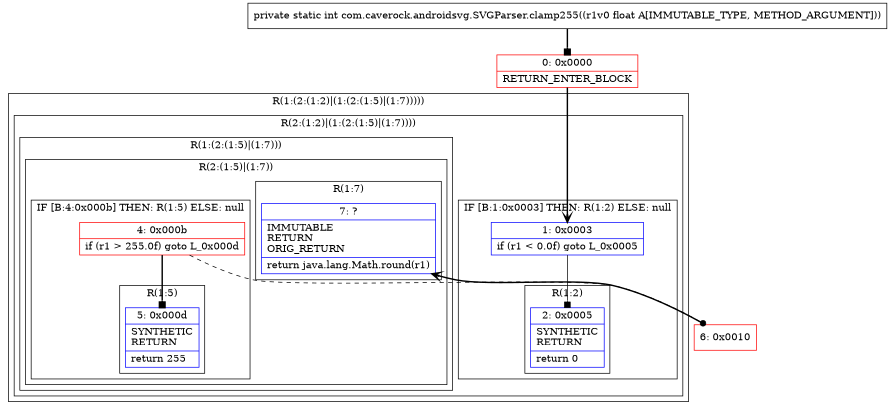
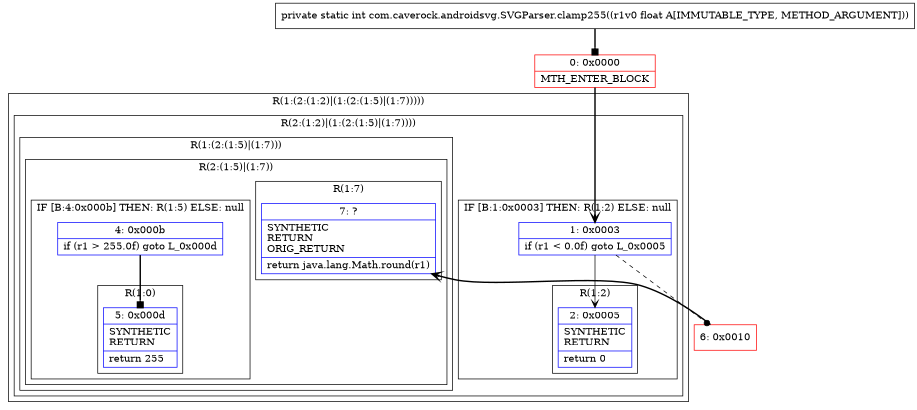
(567, 79) -> (595, 79)
(300, 228) -> (298, 228)
(162, 239) -> (140, 239)
(567, 278) -> (595, 275)
(446, 282) -> (660, 288)
(162, 294) -> (140, 294)
